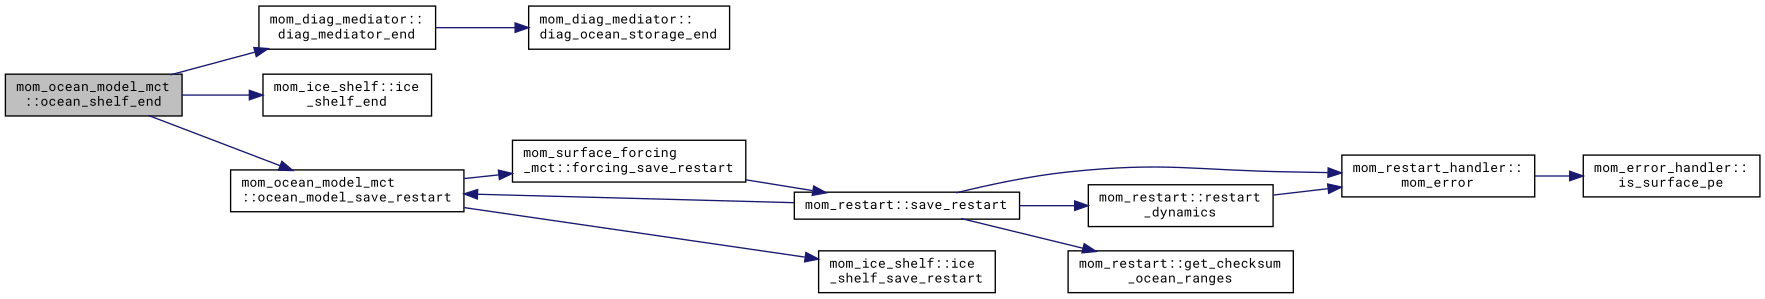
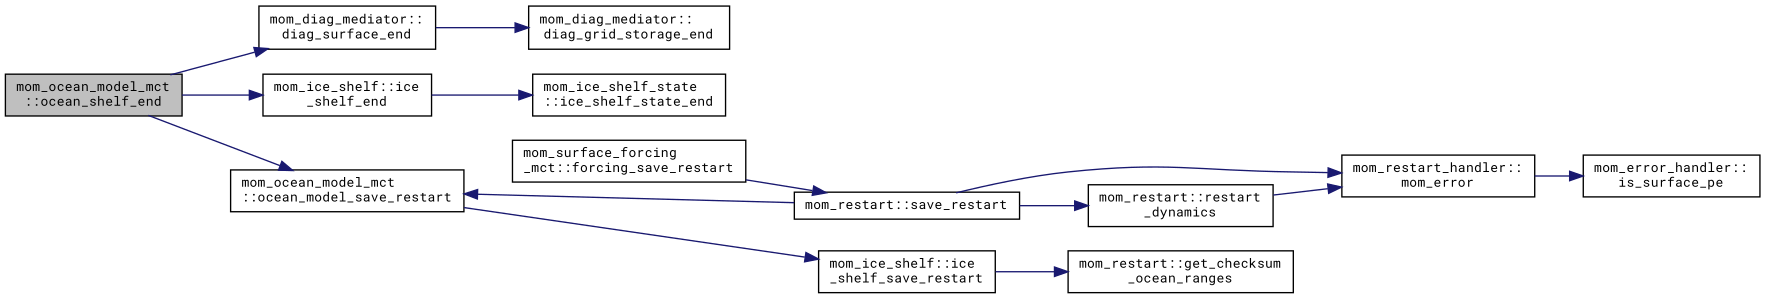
(347, 28) -> (347, 28)
(629, 28) -> (629, 28)
none -> (629, 95)
(481, 177) -> none
(1022, 233) -> (1025, 272)
